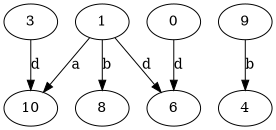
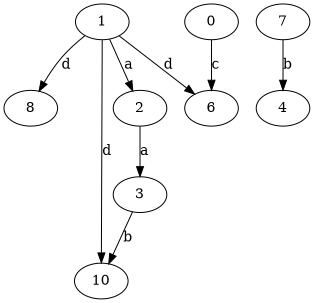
(245, 22) -> (283, 22)
(36, 65) -> (128, 238)
(76, 65) -> (107, 151)
(107, 65) -> (67, 65)
(179, 65) -> (215, 65)
none -> (140, 108)
